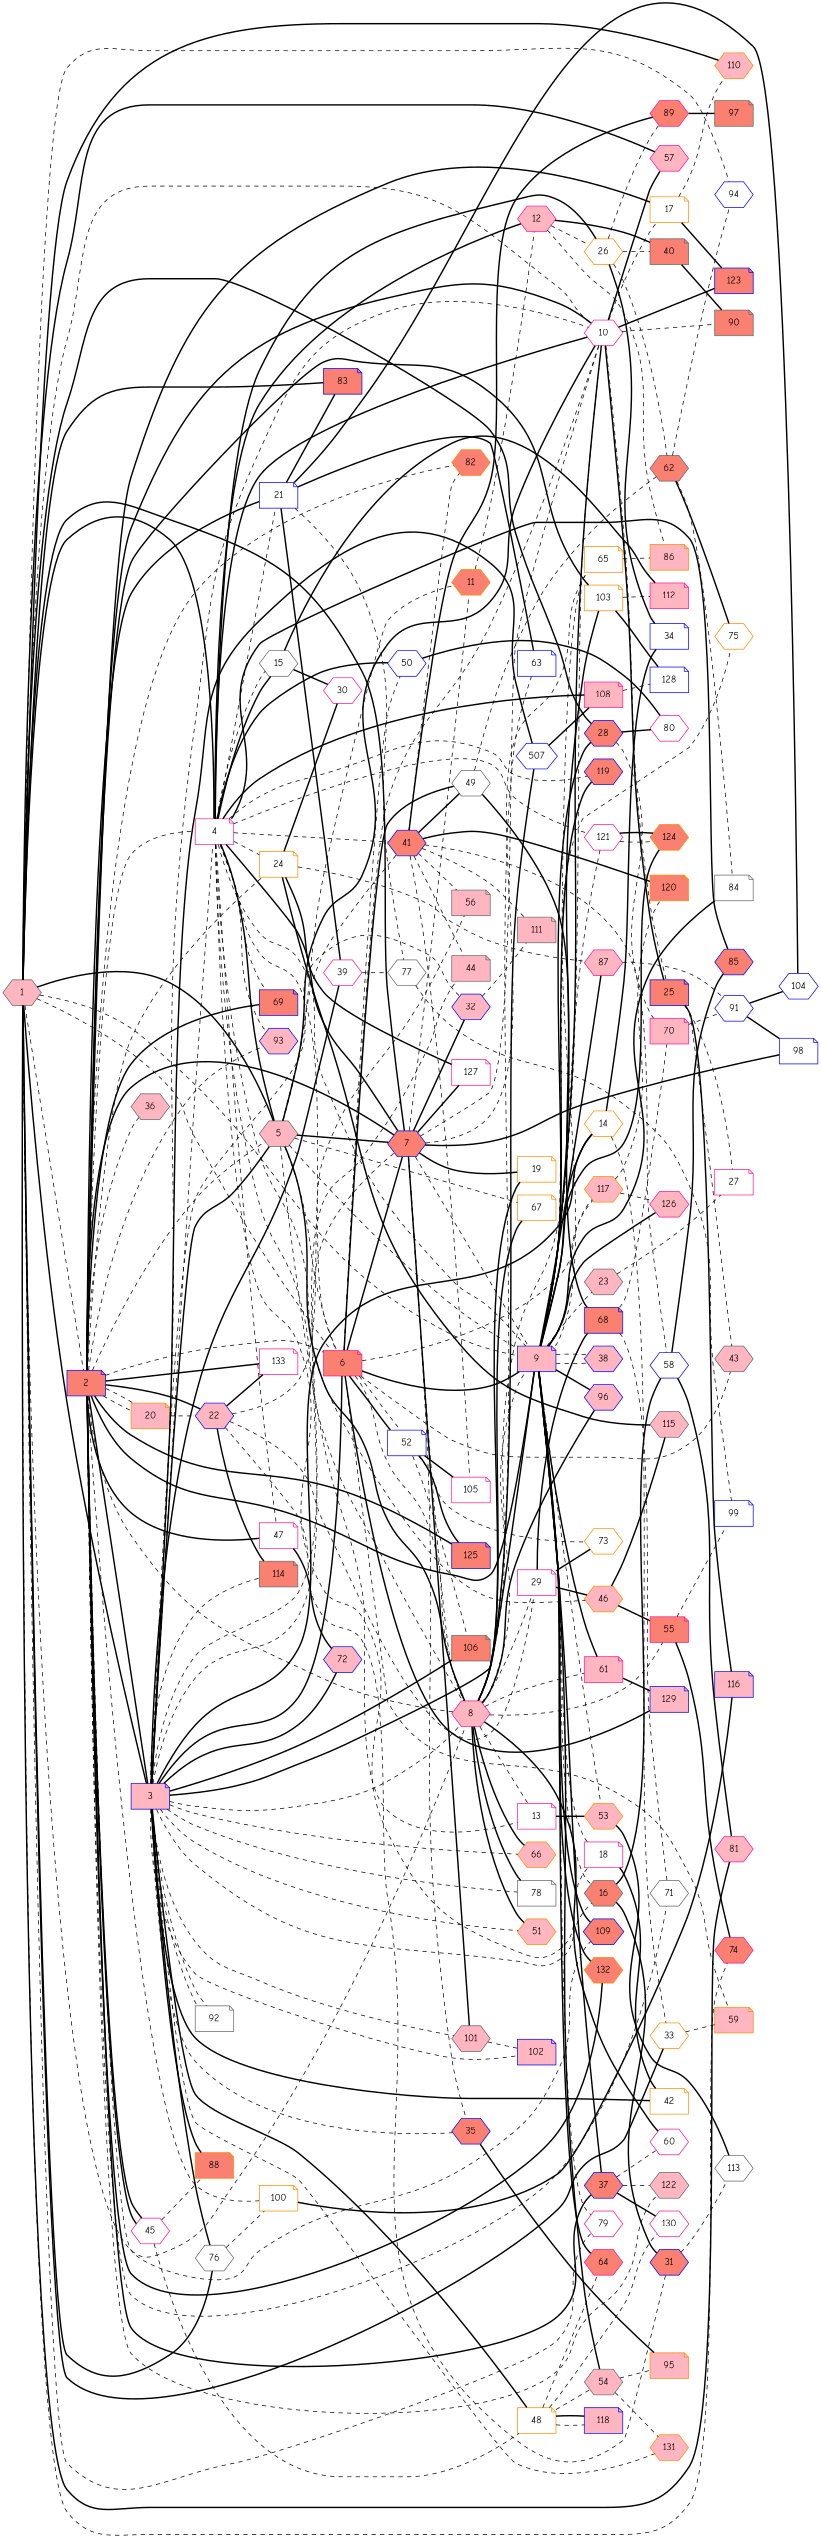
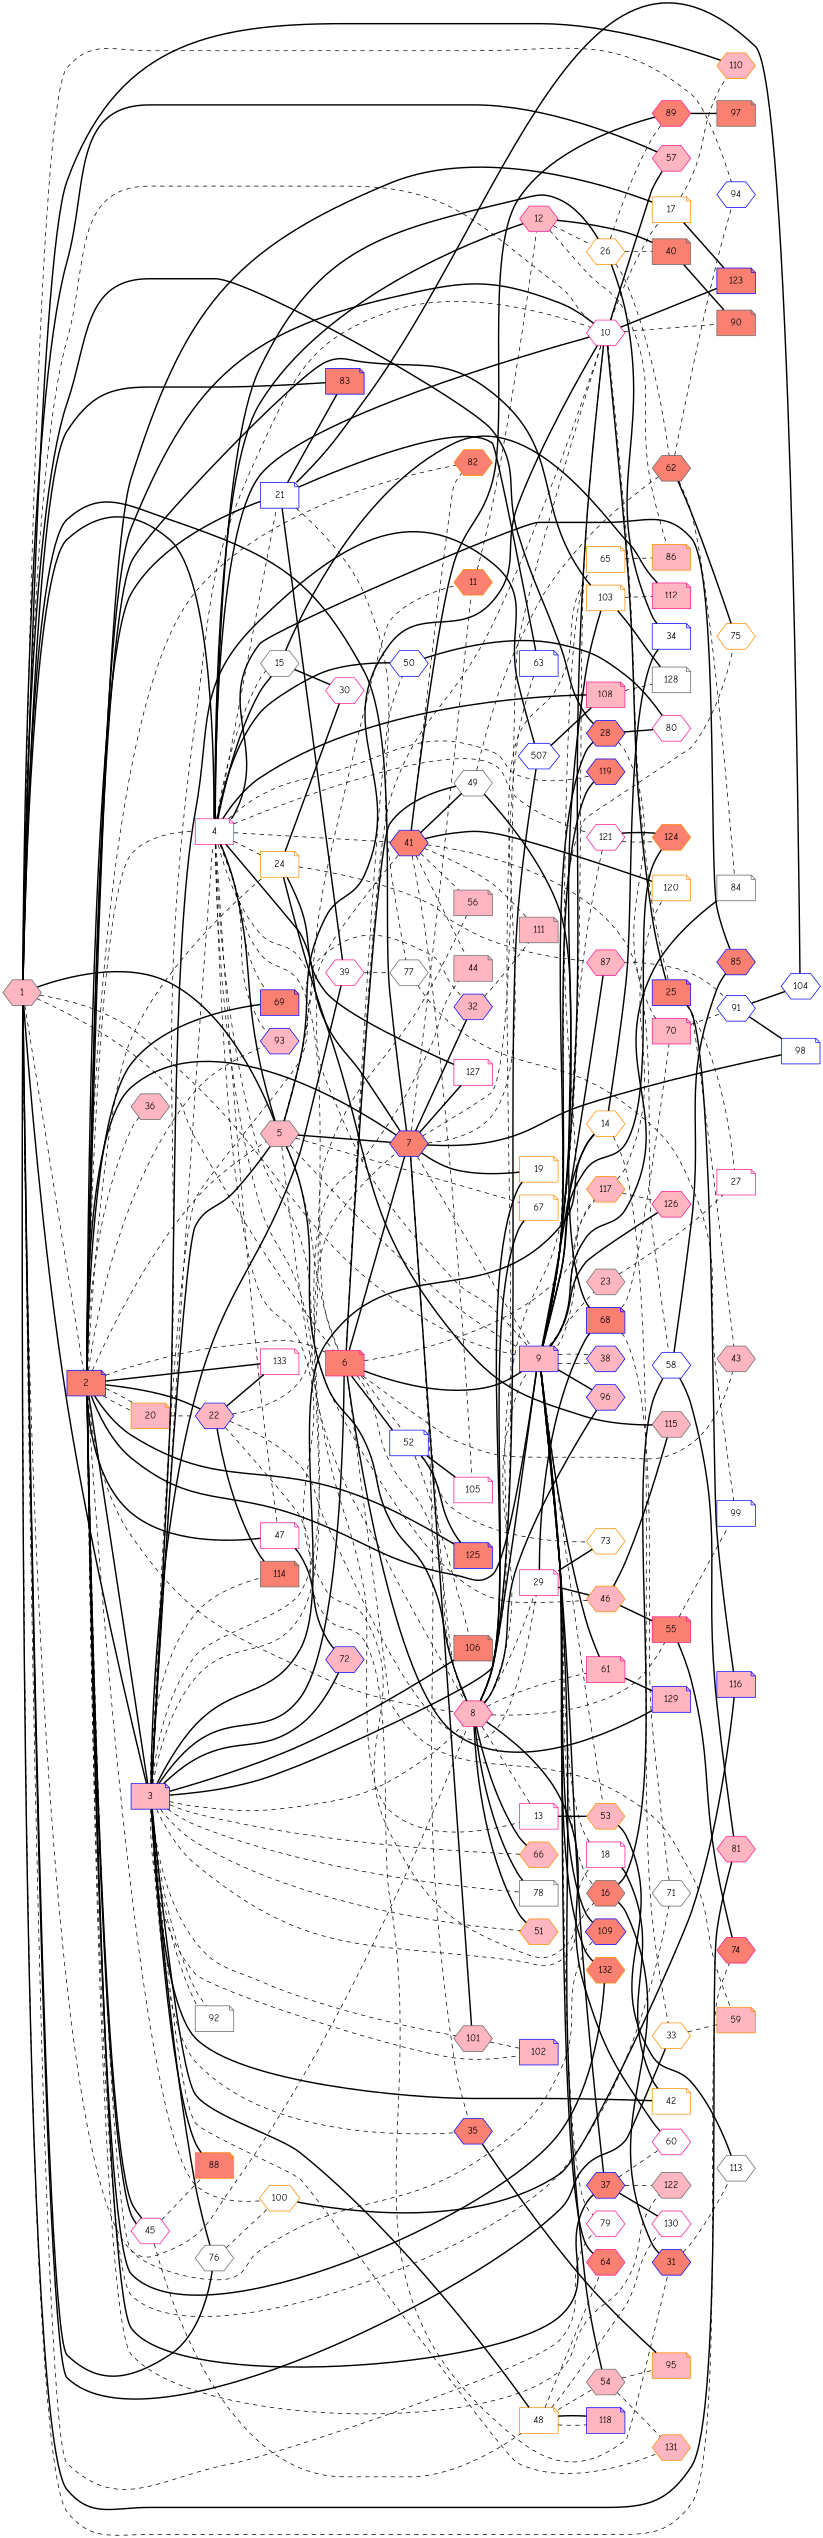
(669, 680) -> (671, 680)
(669, 888) -> (671, 888)
(279, 2198) -> (280, 2198)
